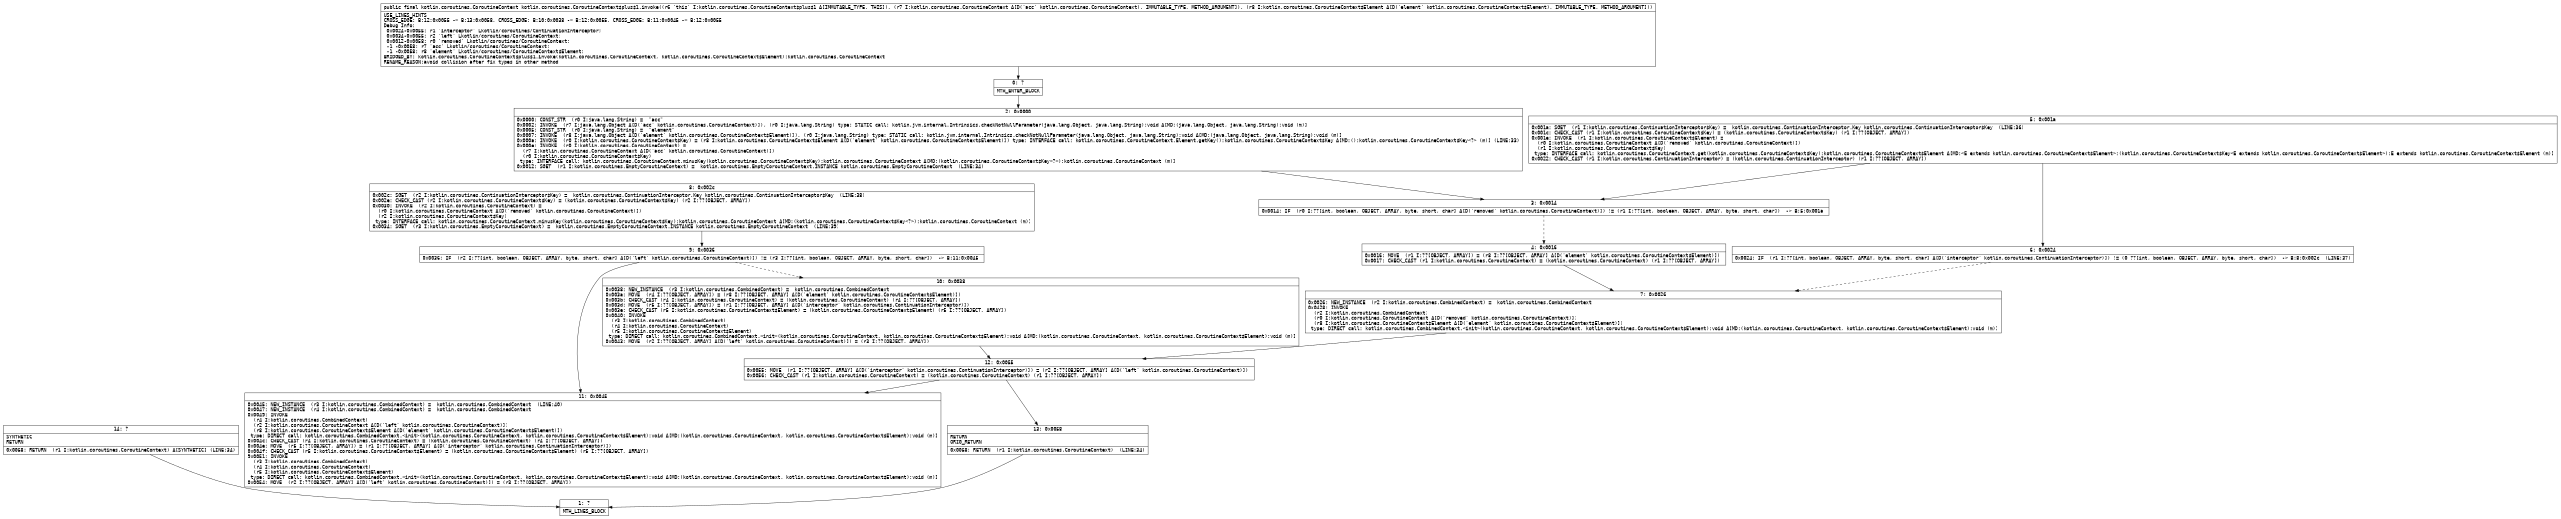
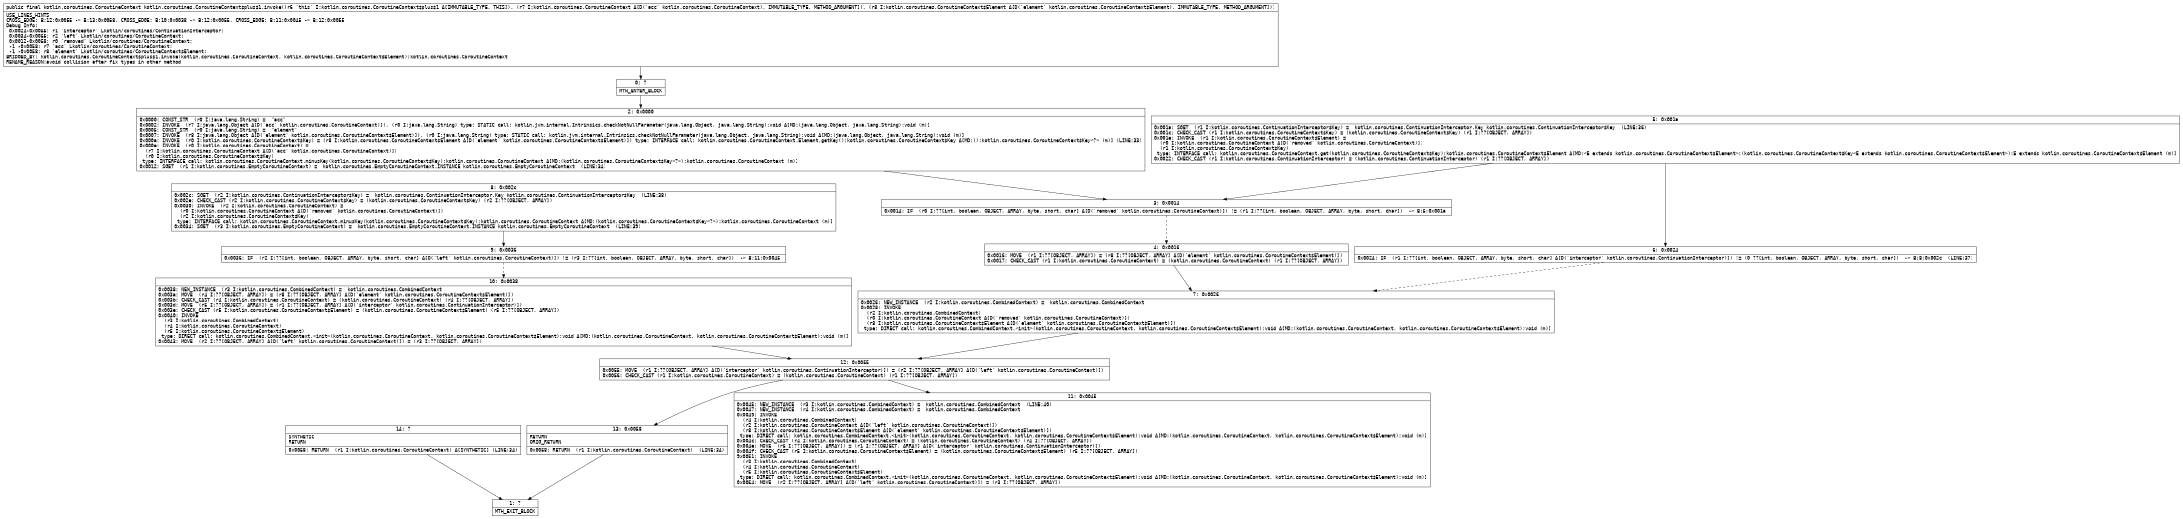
(1331, 308) -> (884, 308)
(583, 310) -> none
(584, 512) -> (515, 512)
